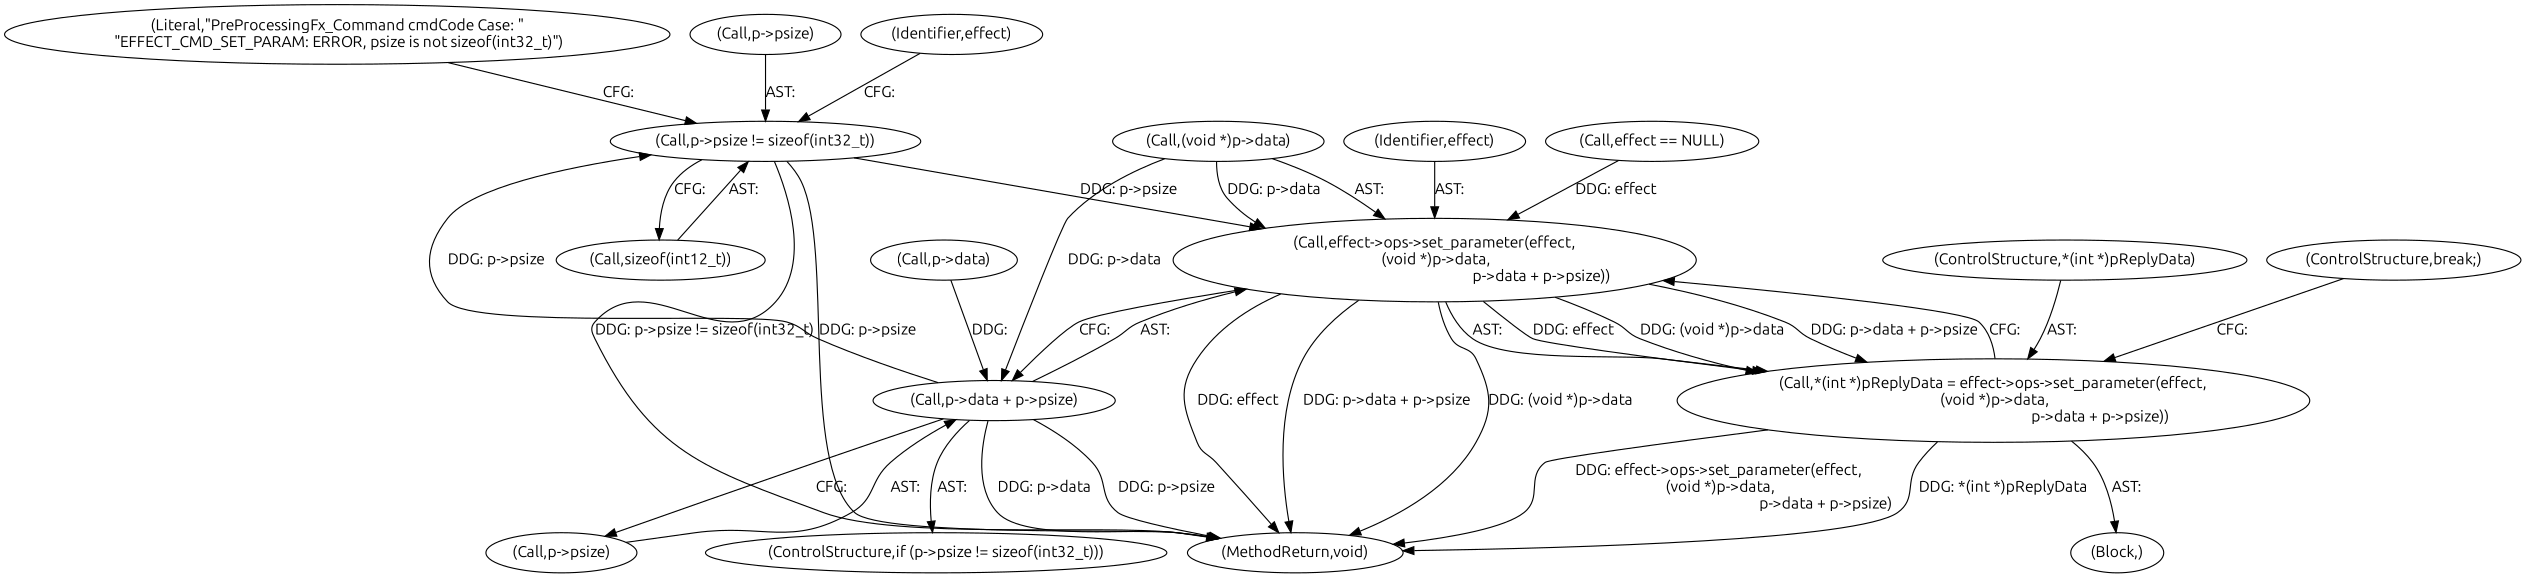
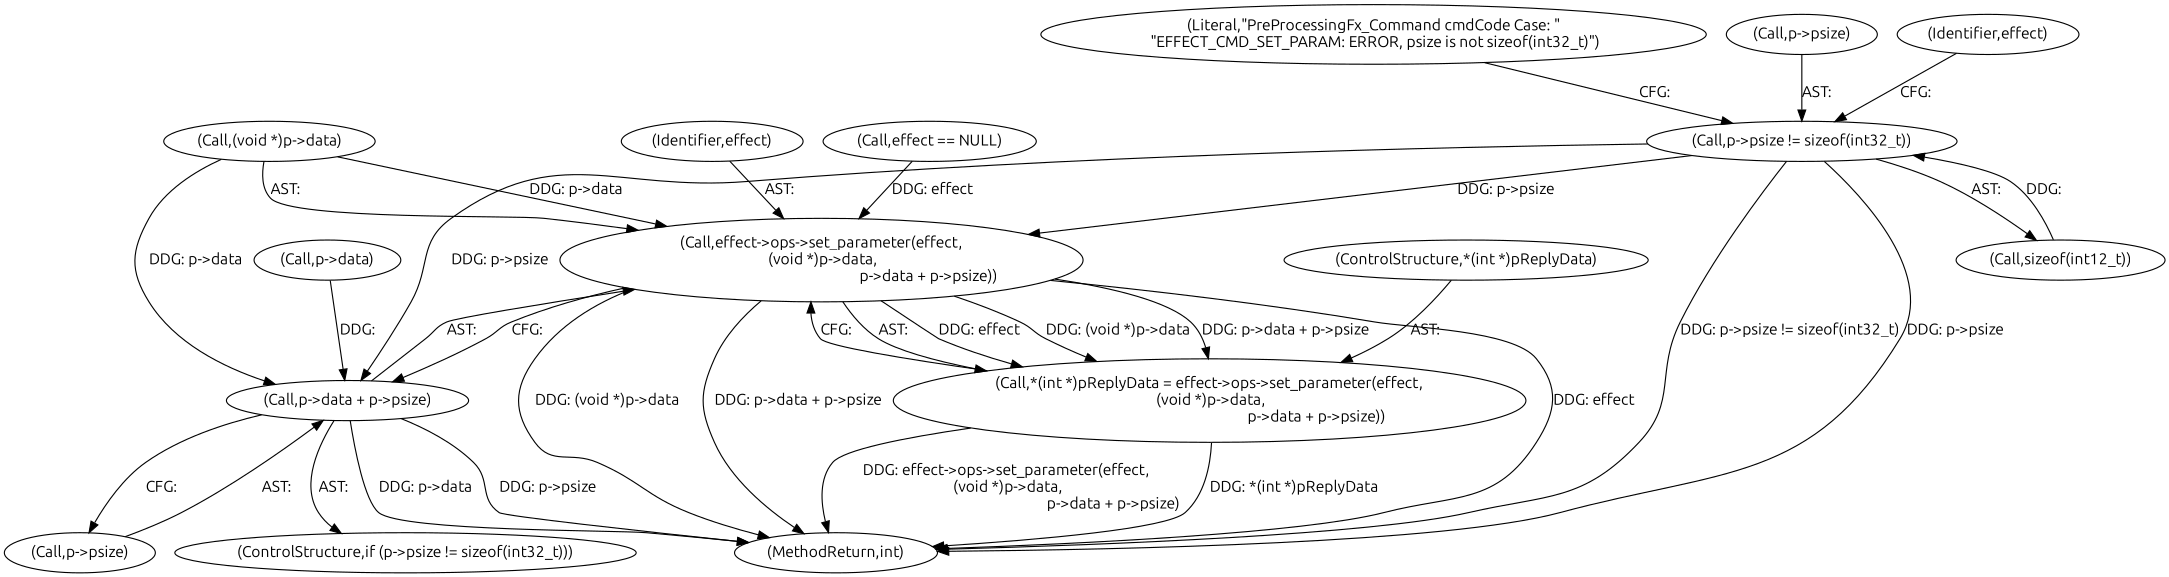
(692, 190) -> (1989, 190)
(746, 190) -> (2046, 190)
(2394, 260) -> none
(549, 317) -> (956, 167)
(1295, 553) -> (836, 553)
(2117, 553) -> none
